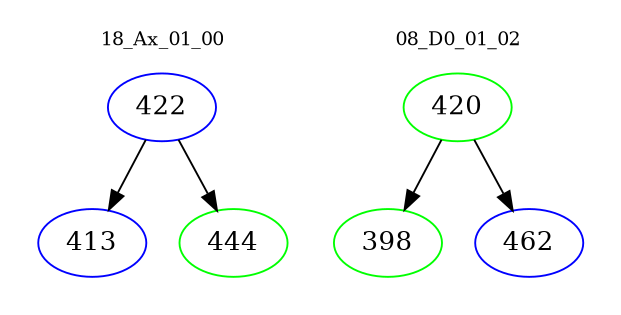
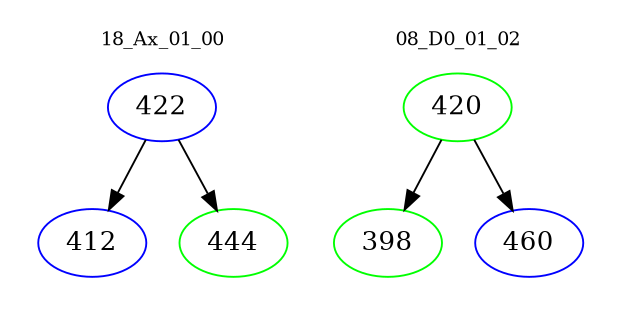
(92, 243) -> (92, 243)
(529, 243) -> (529, 243)
